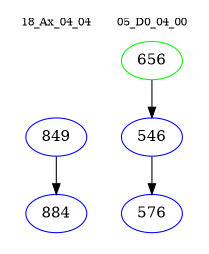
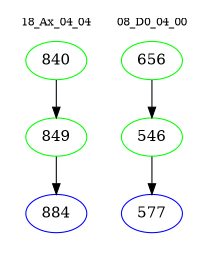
(152, 23) -> (152, 23)
none -> (56, 61)
(56, 137) -> (56, 137)
(152, 137) -> (152, 137)
(152, 214) -> (152, 214)
